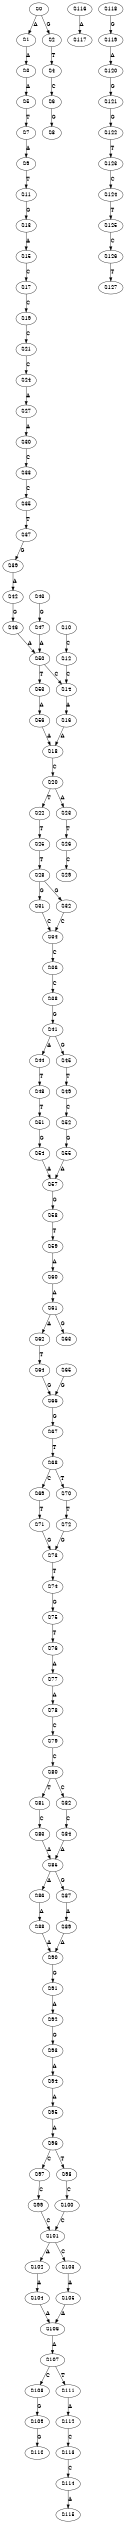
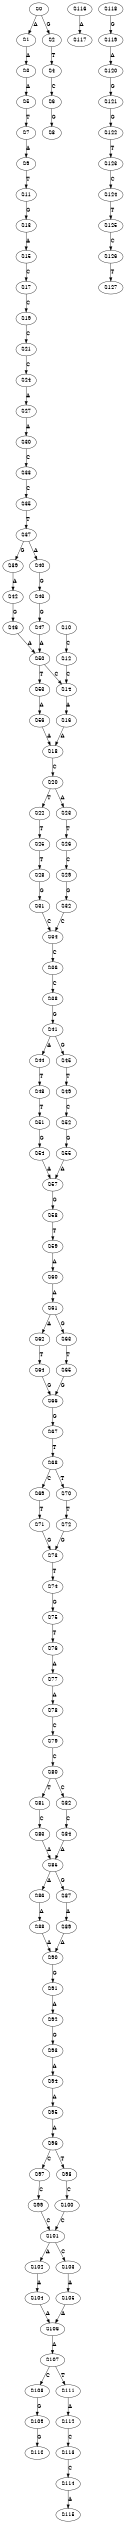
none -> (40, 566)
(52, 889) -> (66, 889)
none -> (66, 1353)
